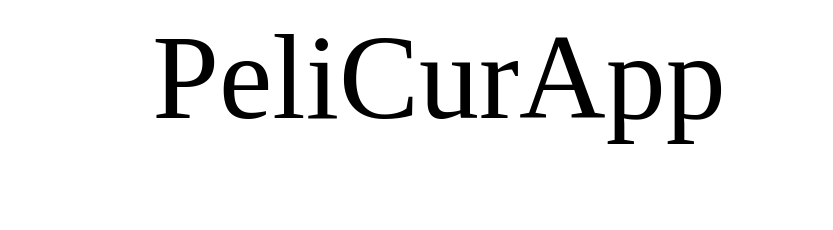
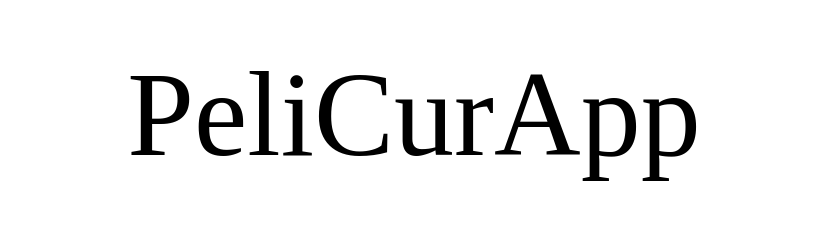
(440, 76) -> (415, 114)
